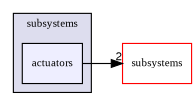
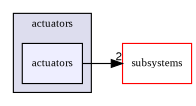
(52, 24) -> (52, 24)
